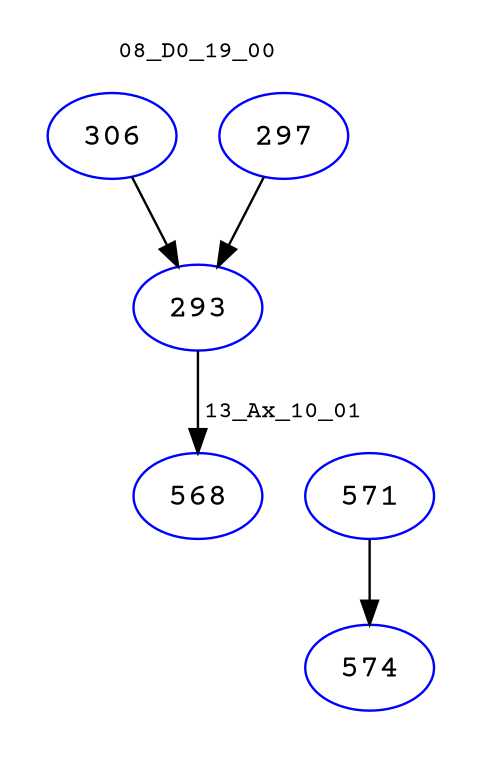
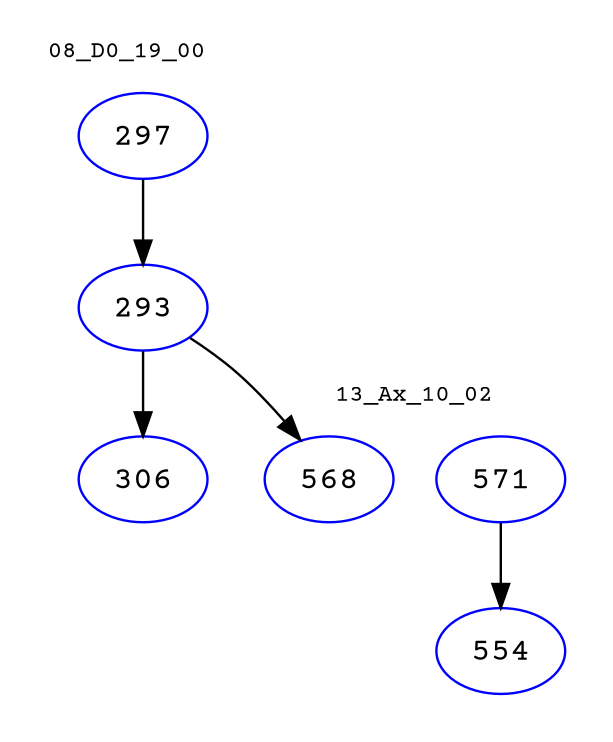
(150, 211) -> (143, 382)
(284, 411) -> (415, 395)
(370, 668) -> (501, 651)
